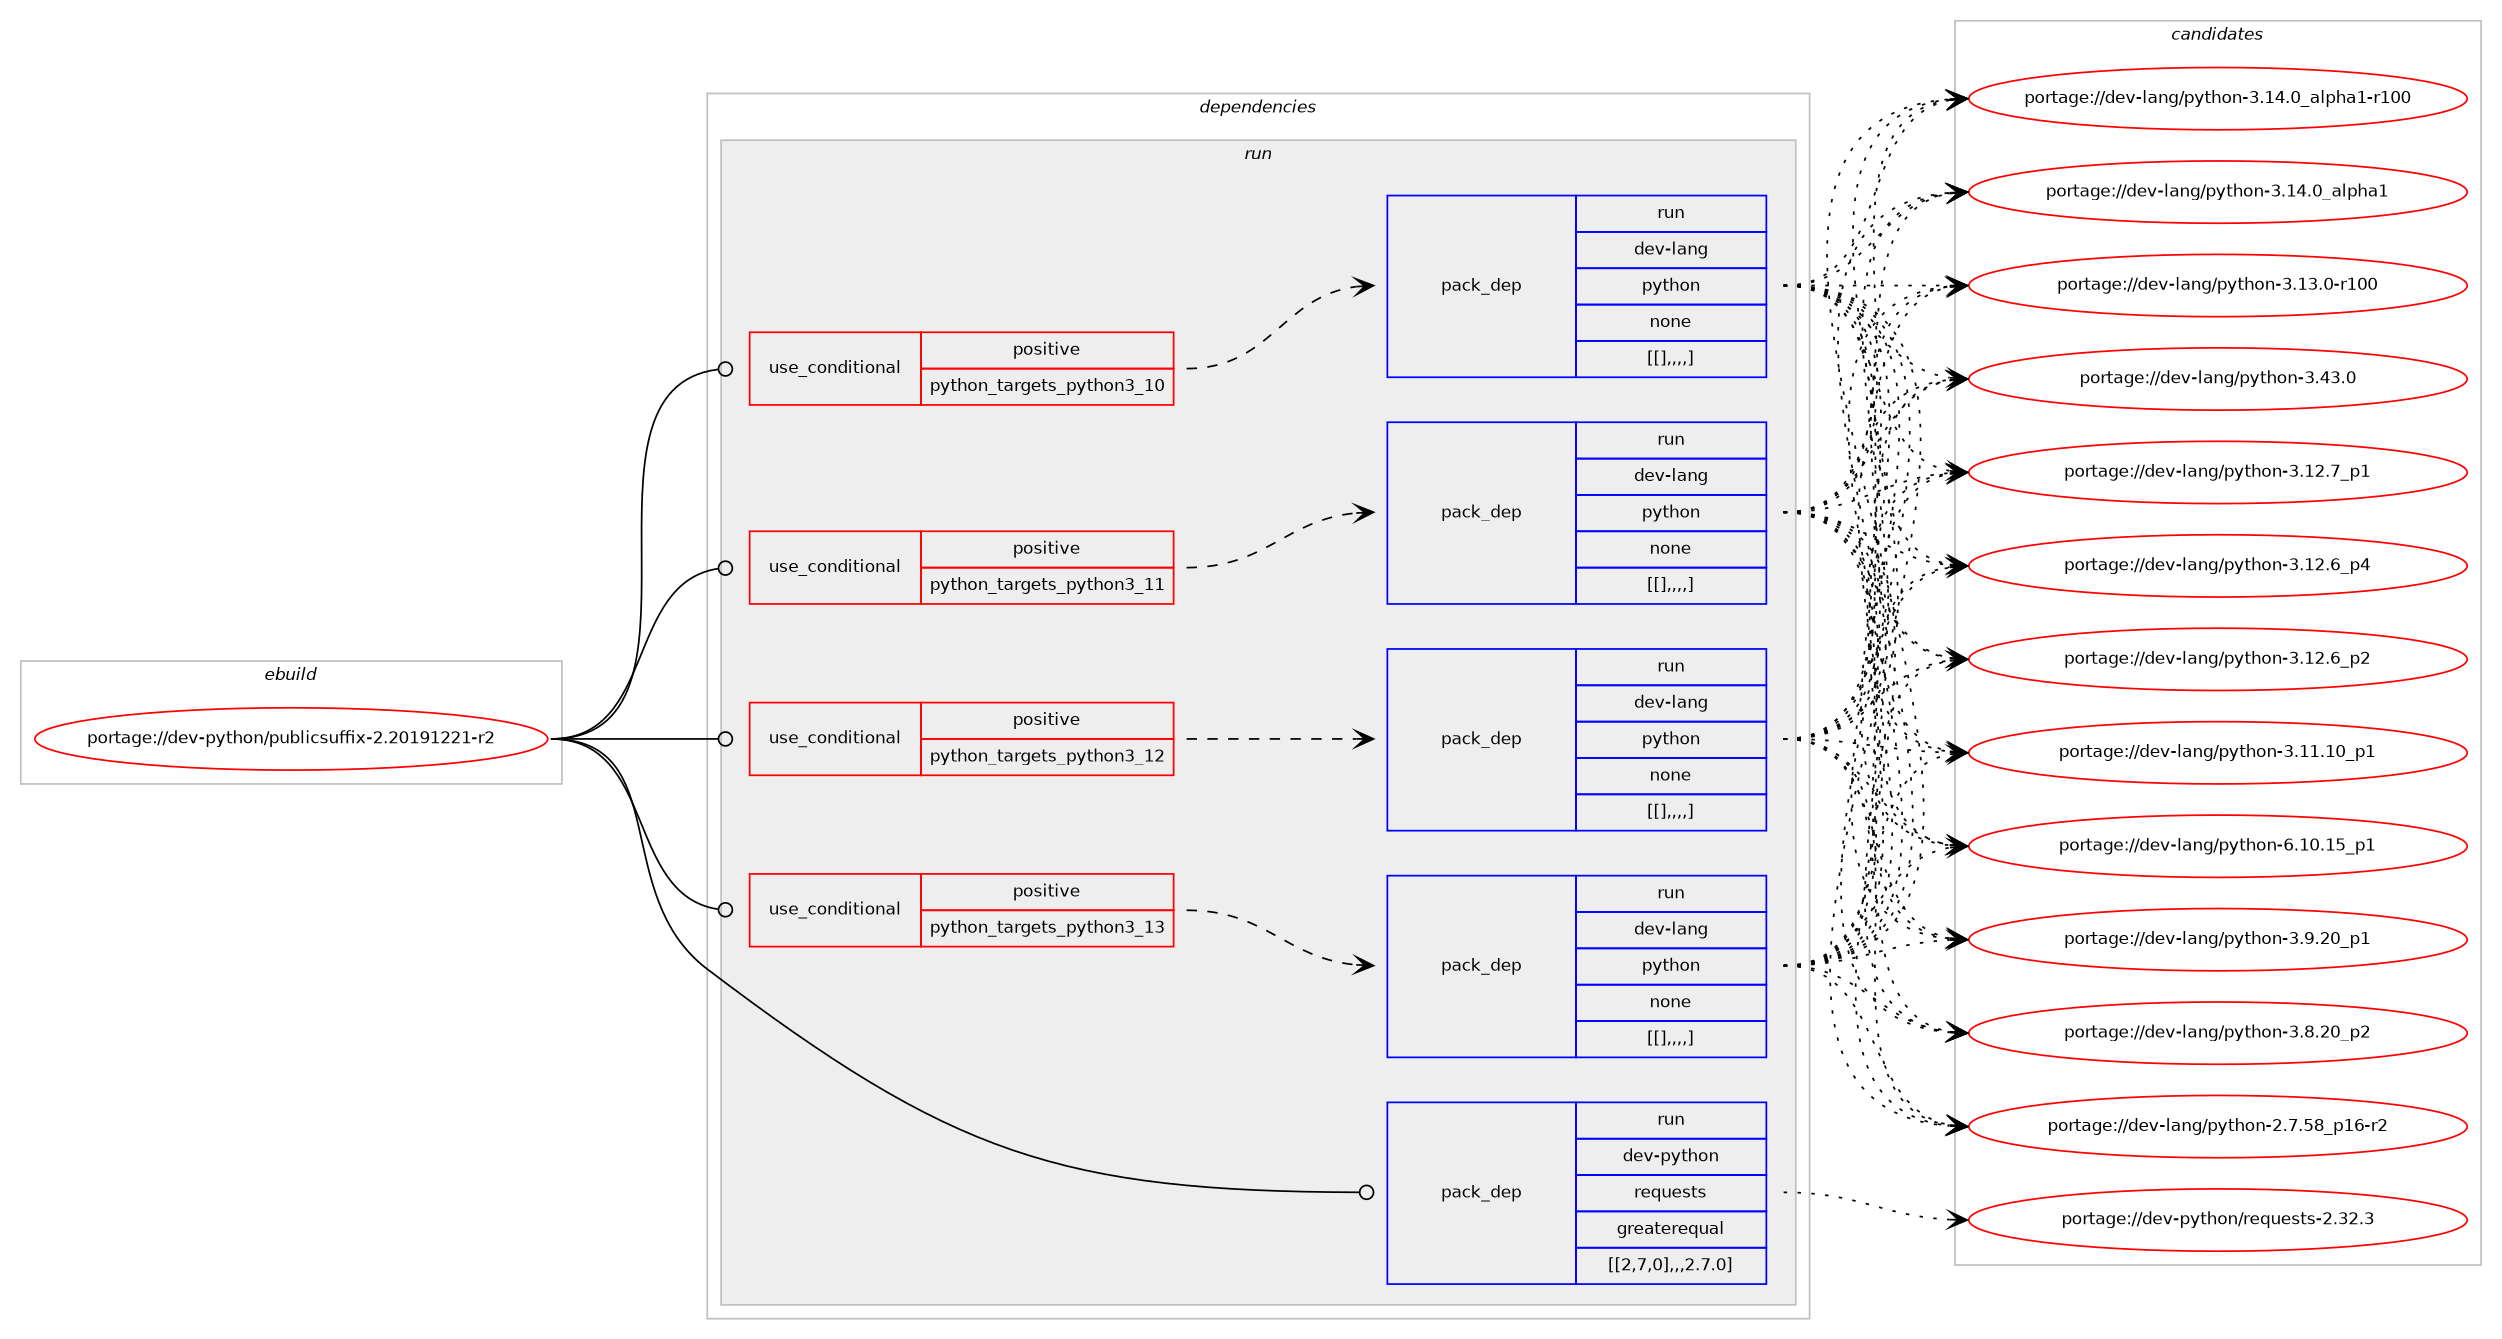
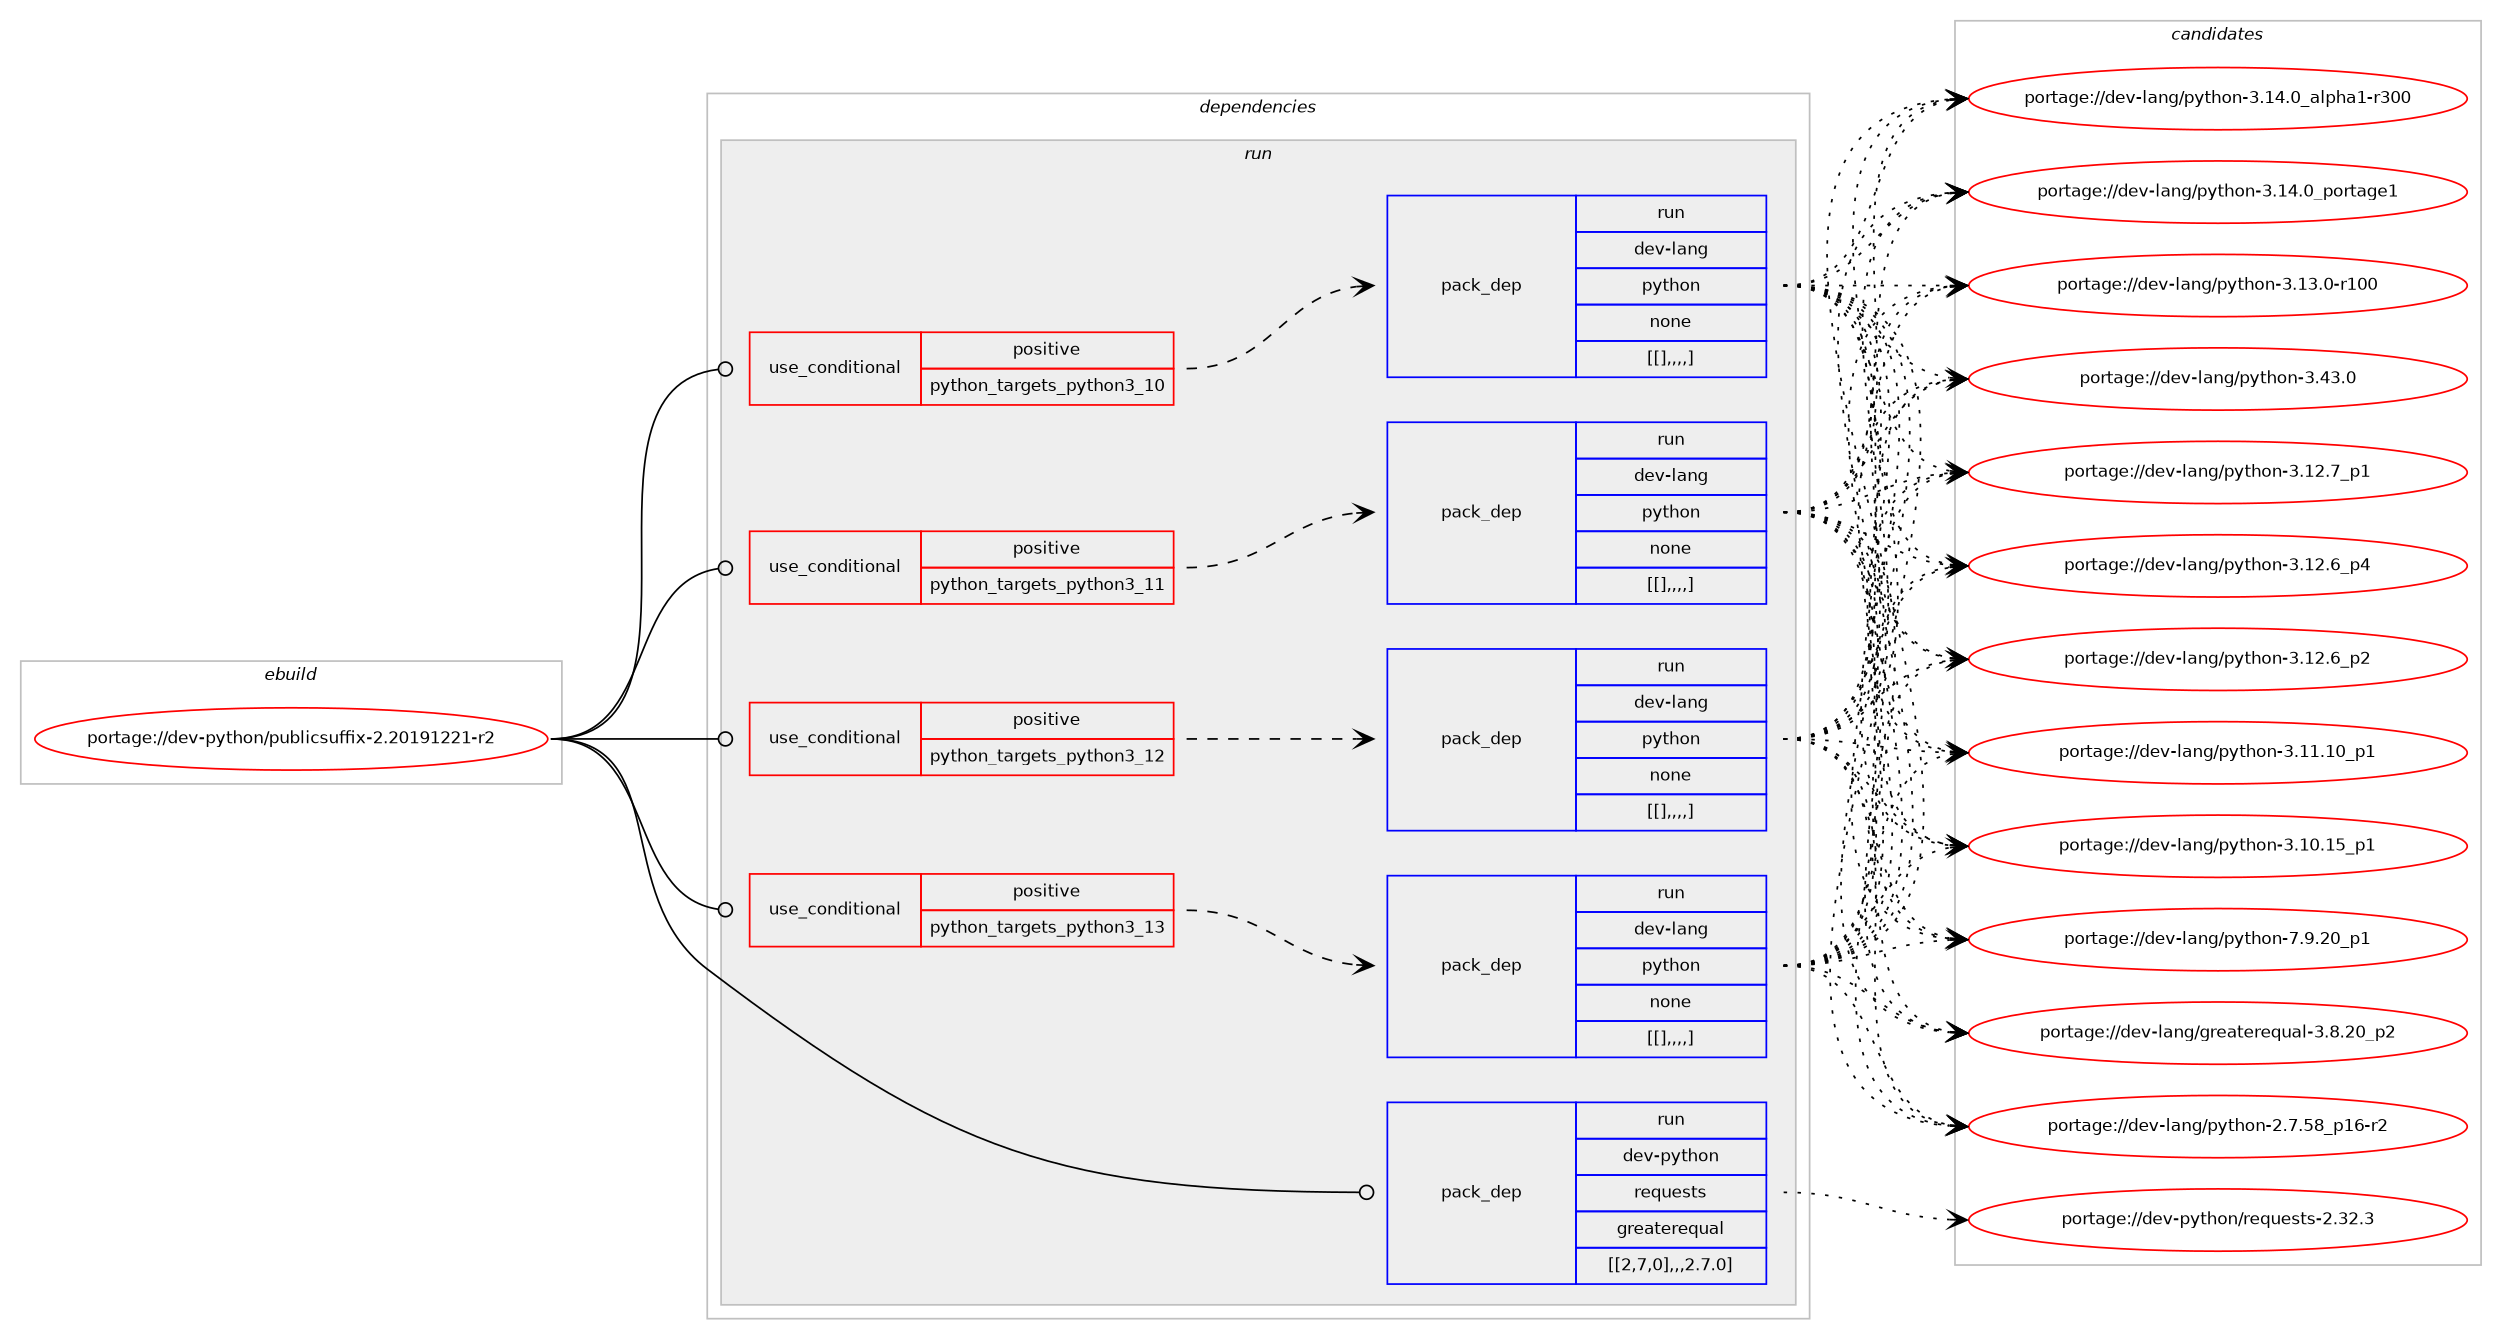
(2218, 99) -> (2218, 99)
(2218, 192) -> (2218, 192)
(2218, 846) -> (2218, 846)
(2218, 940) -> (2218, 940)
(2218, 1033) -> (2218, 1033)
